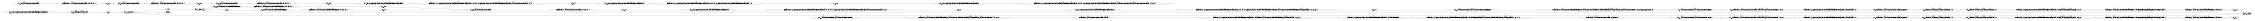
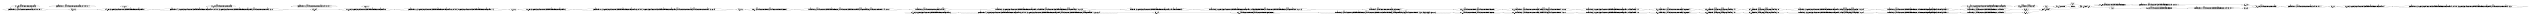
(227, 4) -> none
none -> (740, 10)
(959, 10) -> none
